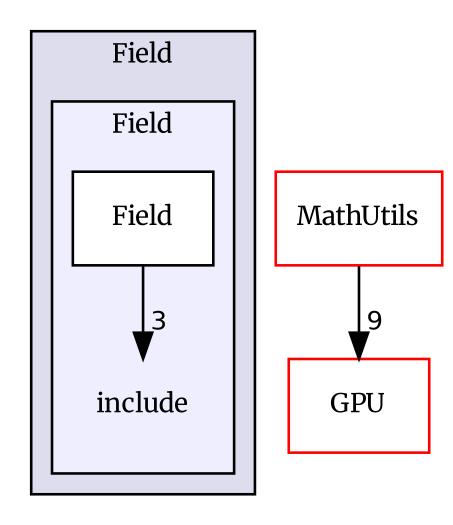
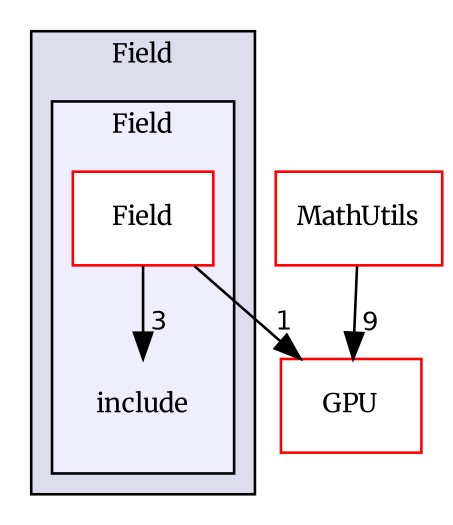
(143, 219) -> (143, 219)
none -> (218, 287)
